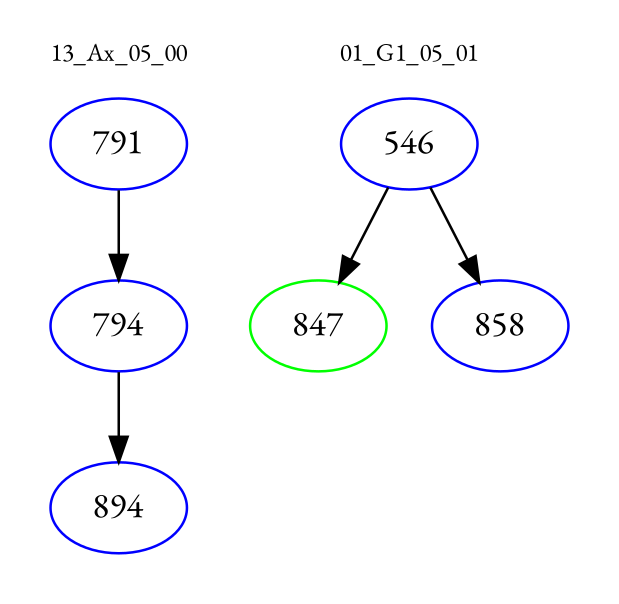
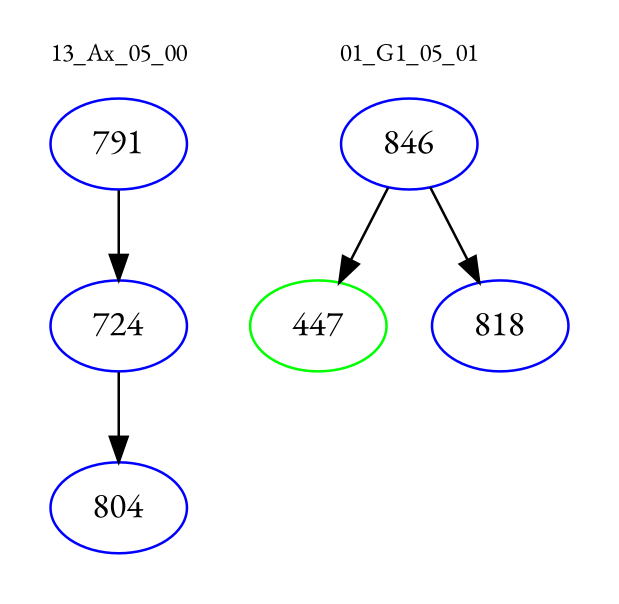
(409, 144) -> (409, 144)
(119, 326) -> (119, 326)
(318, 326) -> (318, 326)
(500, 326) -> (500, 326)
(119, 508) -> (119, 508)
